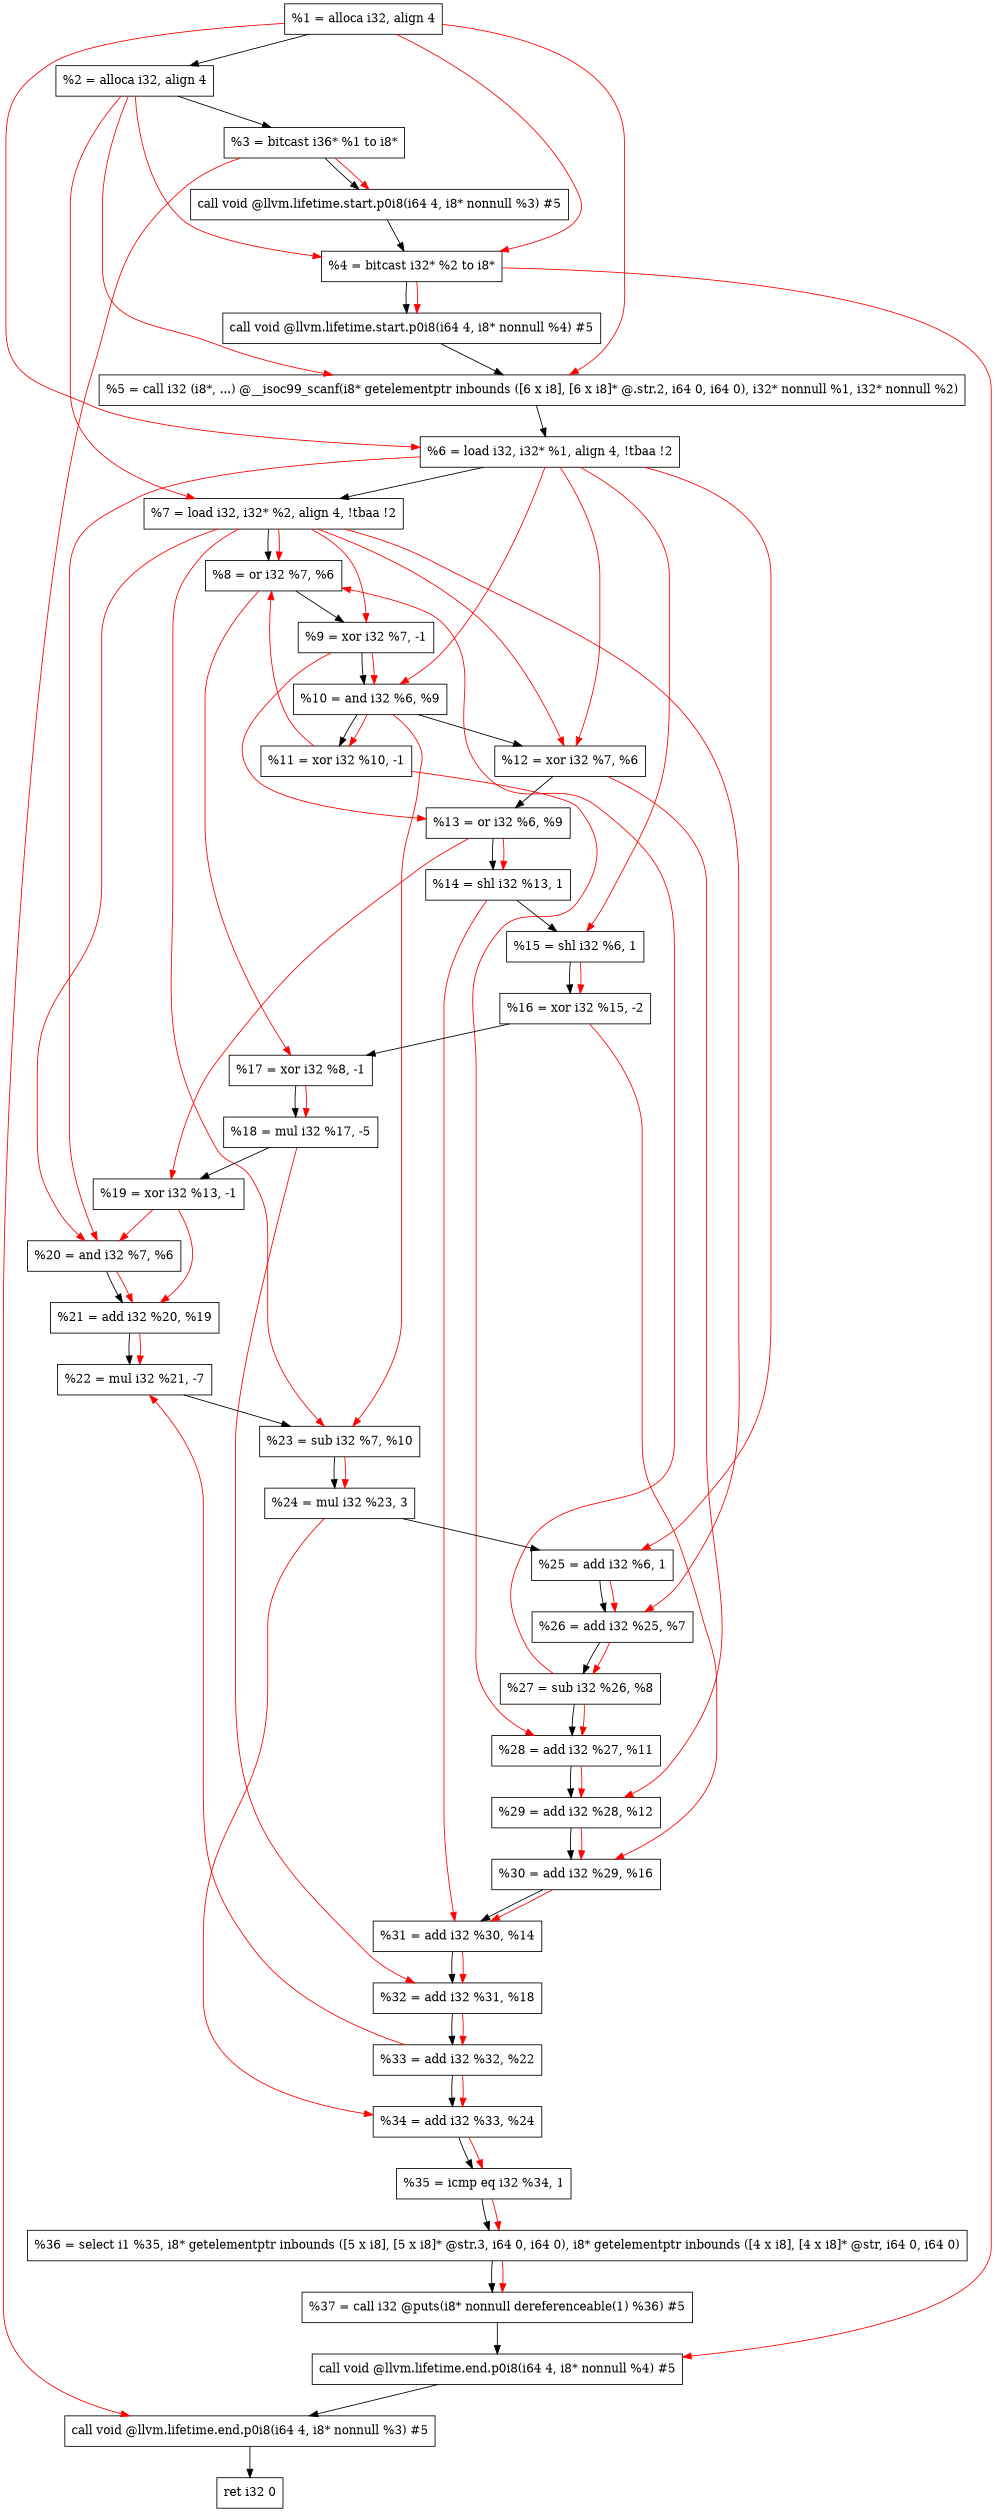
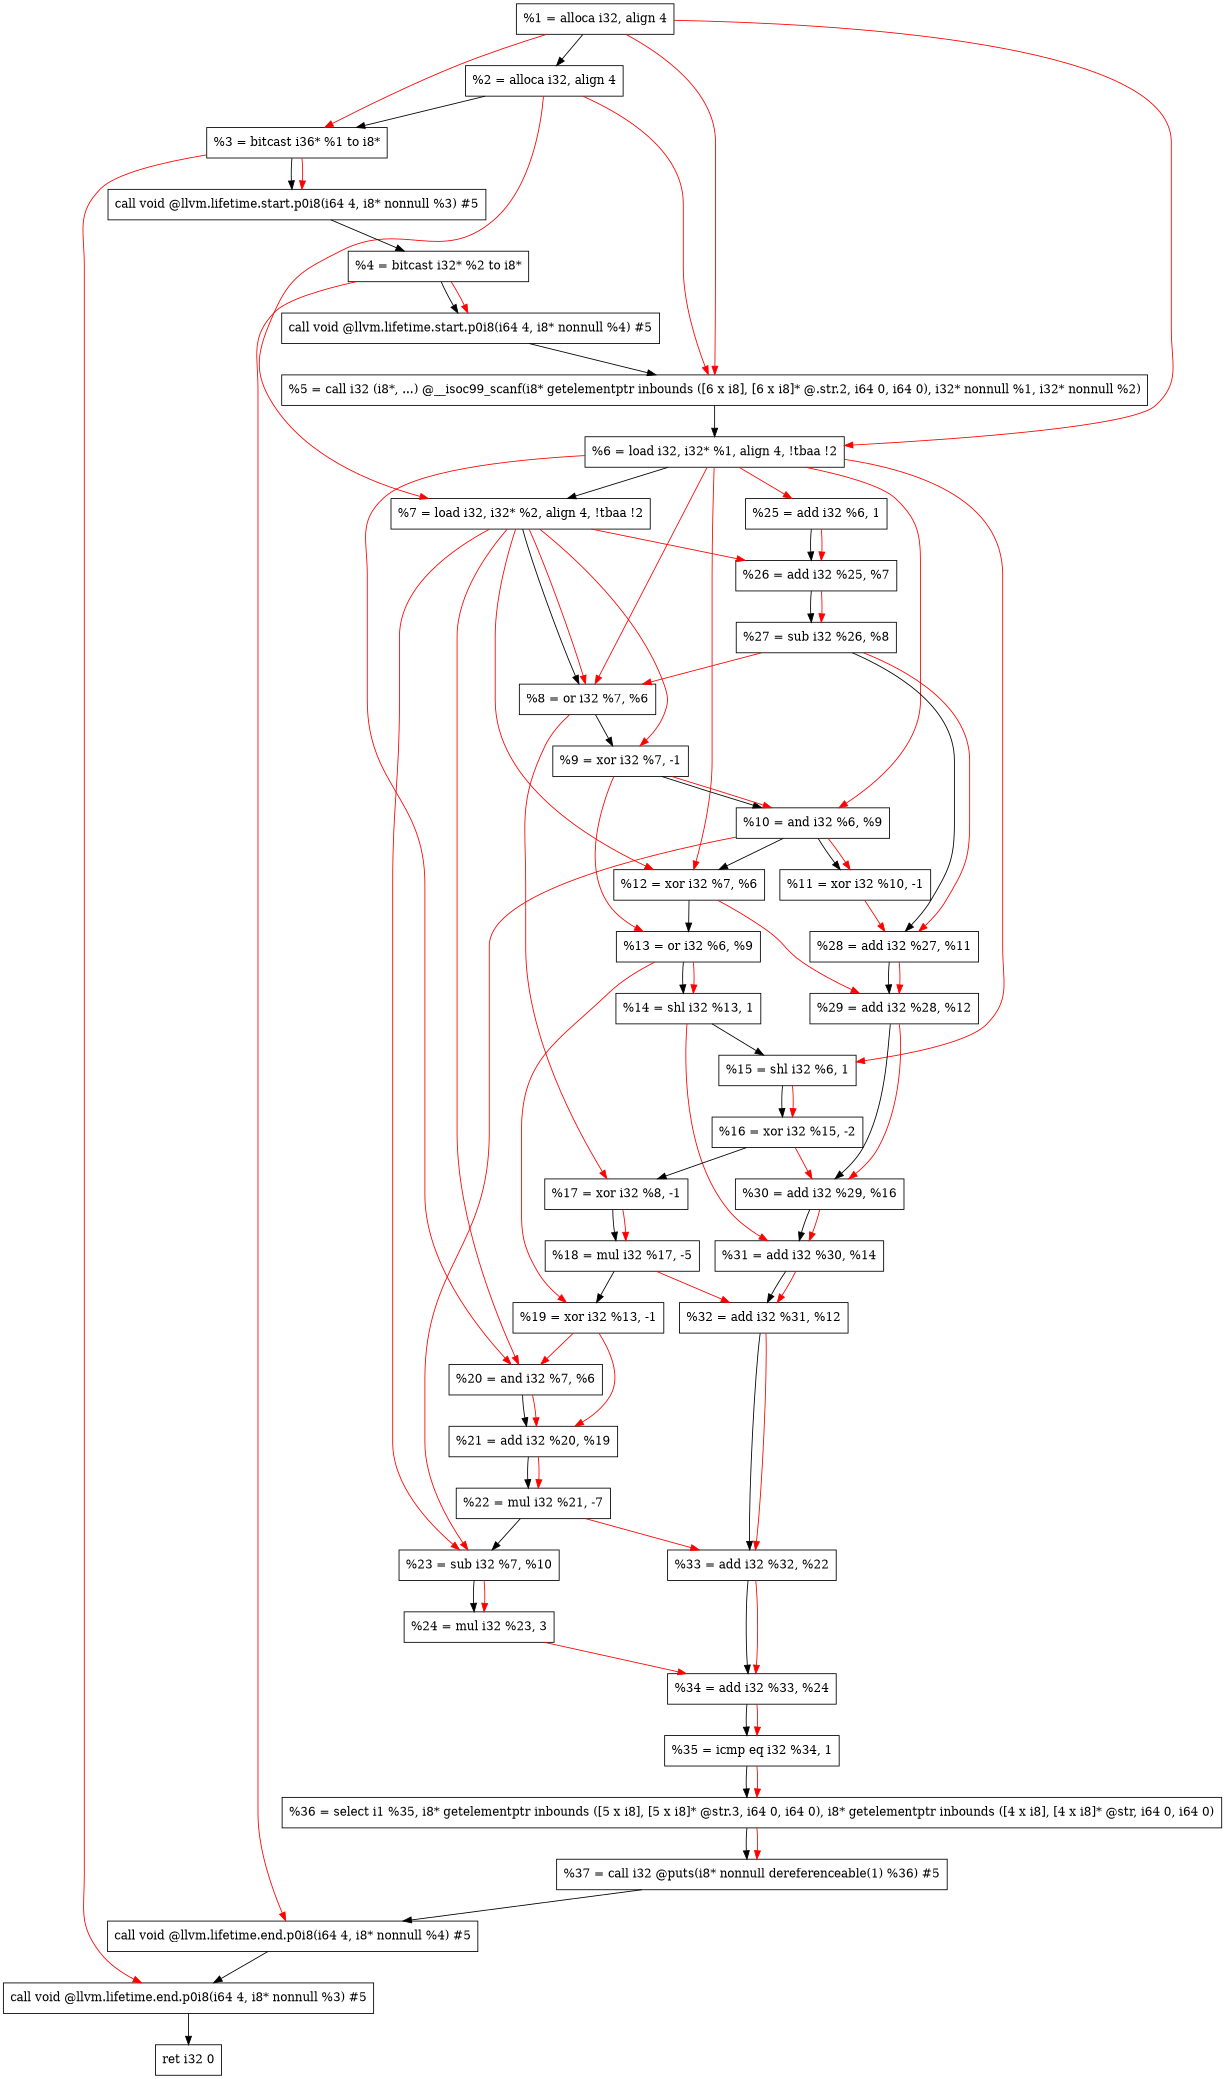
(538, 134) -> (437, 74)
(183, 220) -> none
(275, 679) -> (653, 572)
(467, 1533) -> none
(203, 1765) -> (638, 1533)
(458, 1998) -> (764, 1318)
